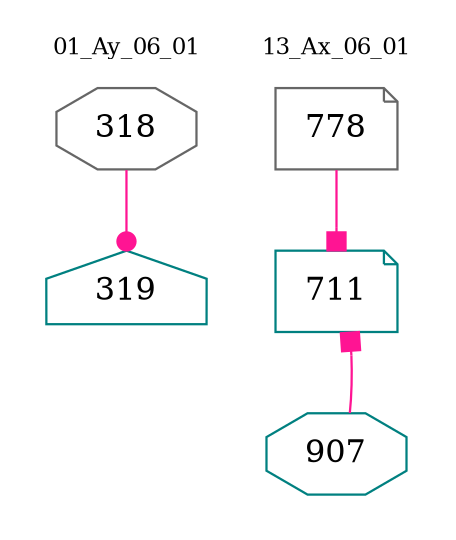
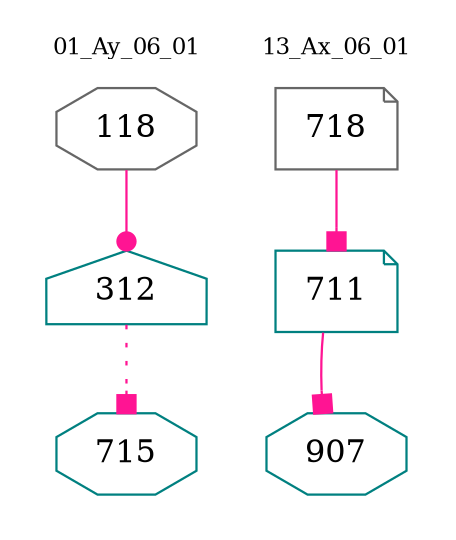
(126, 129) -> (126, 129)
(336, 129) -> (336, 129)
(126, 291) -> (126, 291)
(352, 384) -> (321, 362)
none -> (126, 454)
